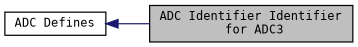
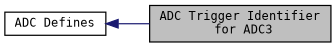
(251, 24) -> (240, 24)
